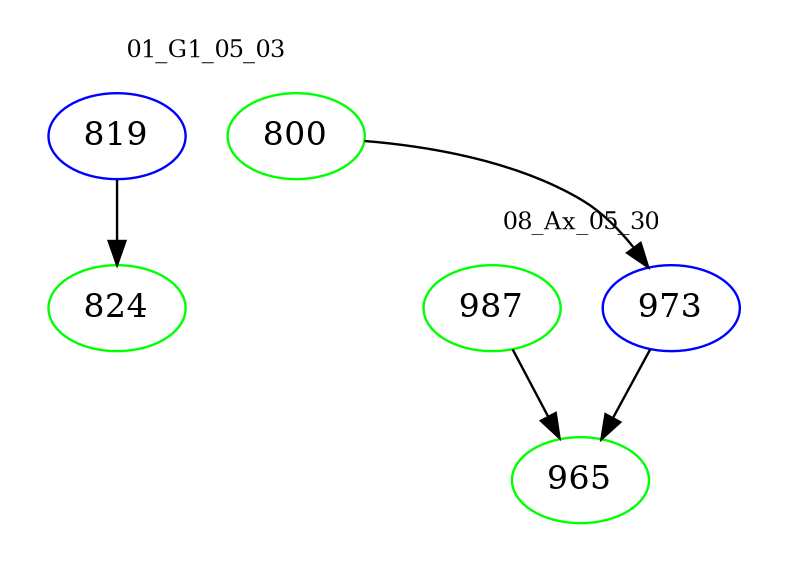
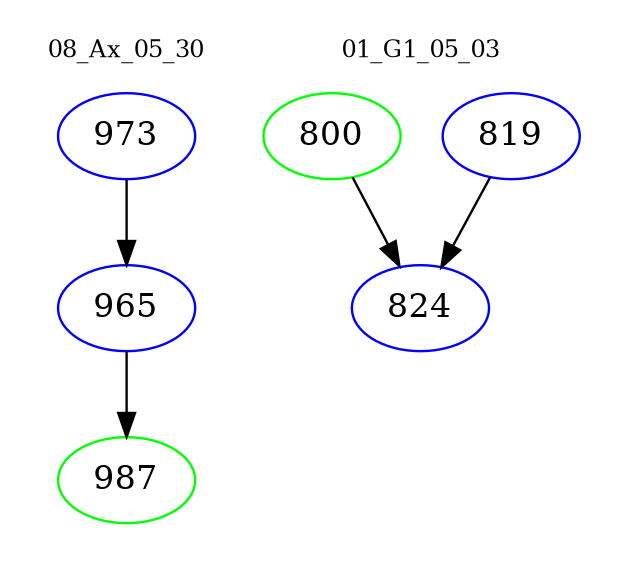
(510, 169) -> (370, 211)
(117, 308) -> (420, 308)
(530, 383) -> (127, 382)
(580, 480) -> (127, 308)
